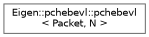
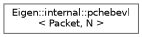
(75, 19) -> (71, 19)
